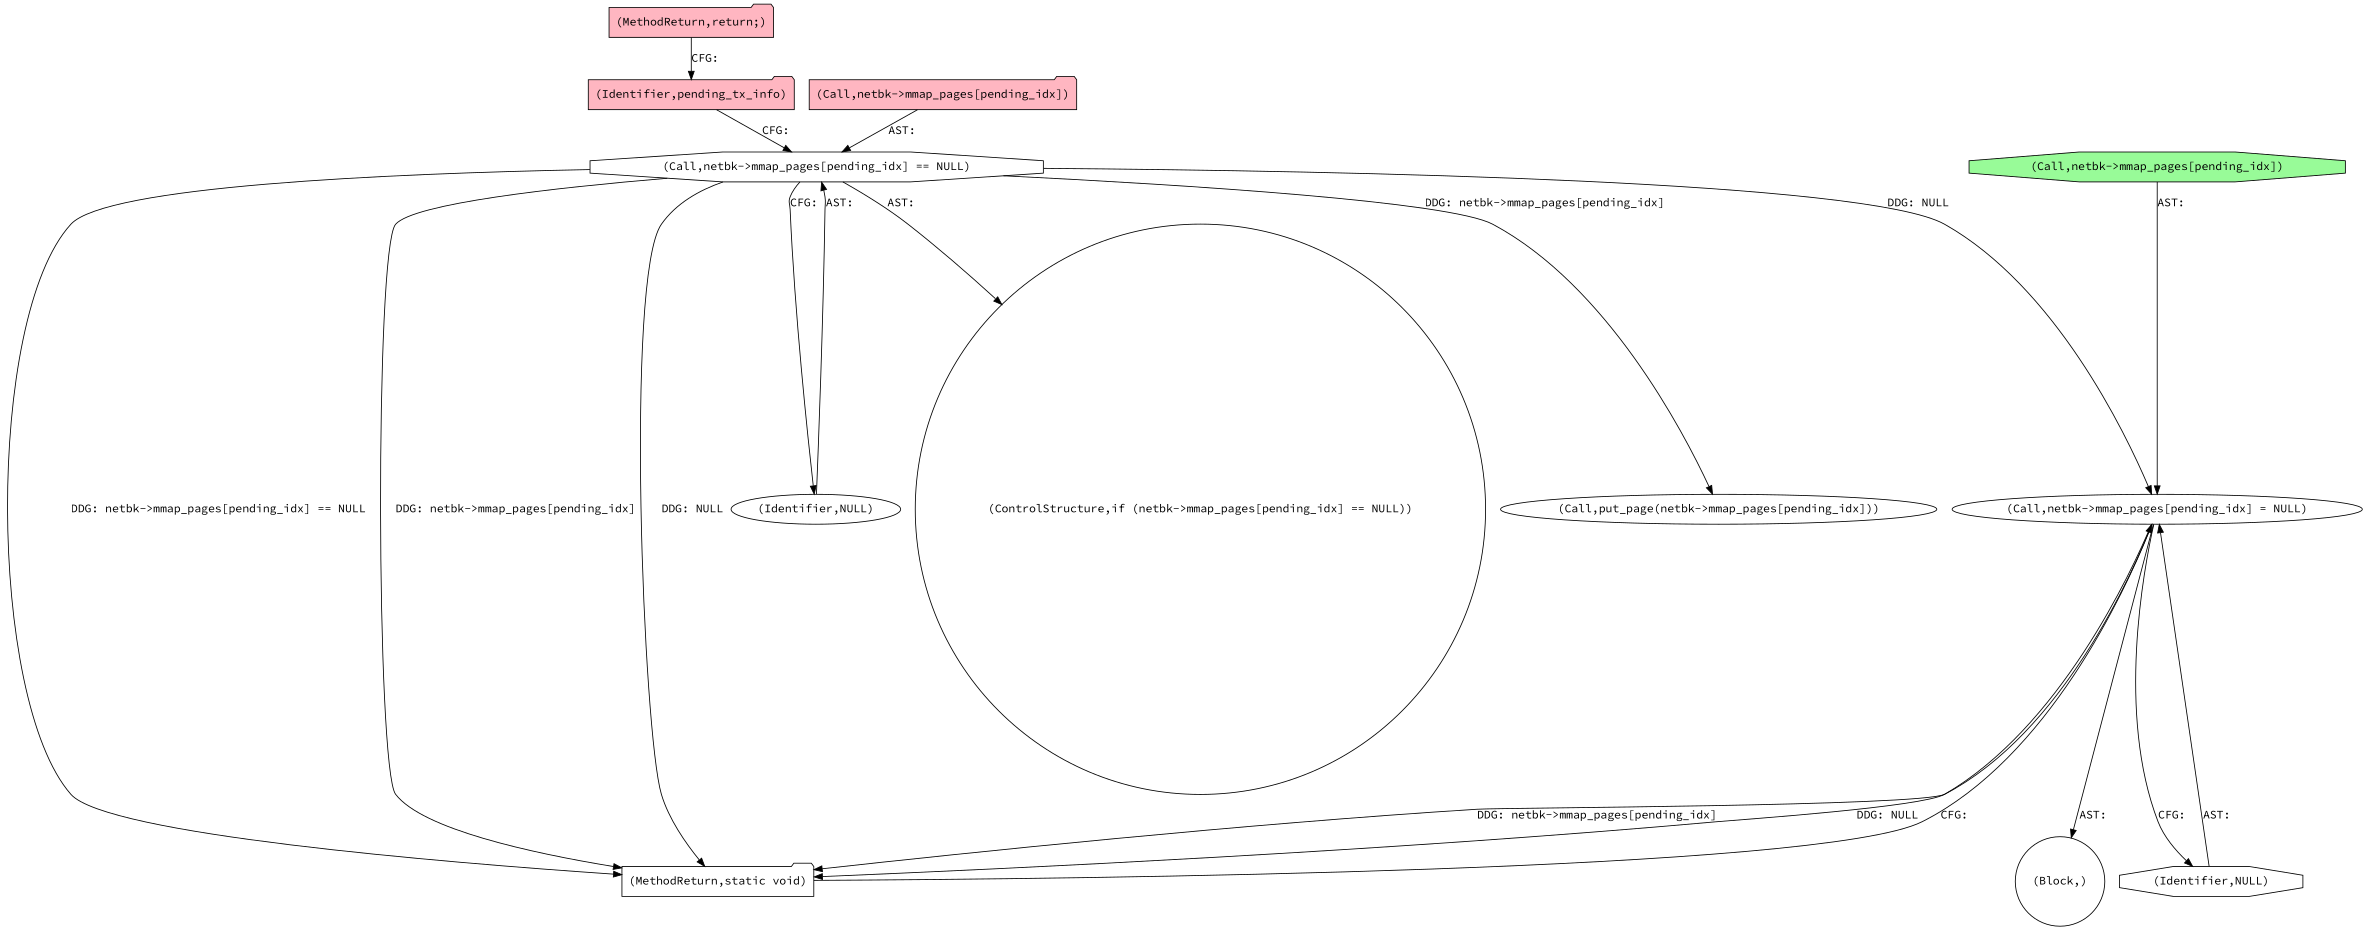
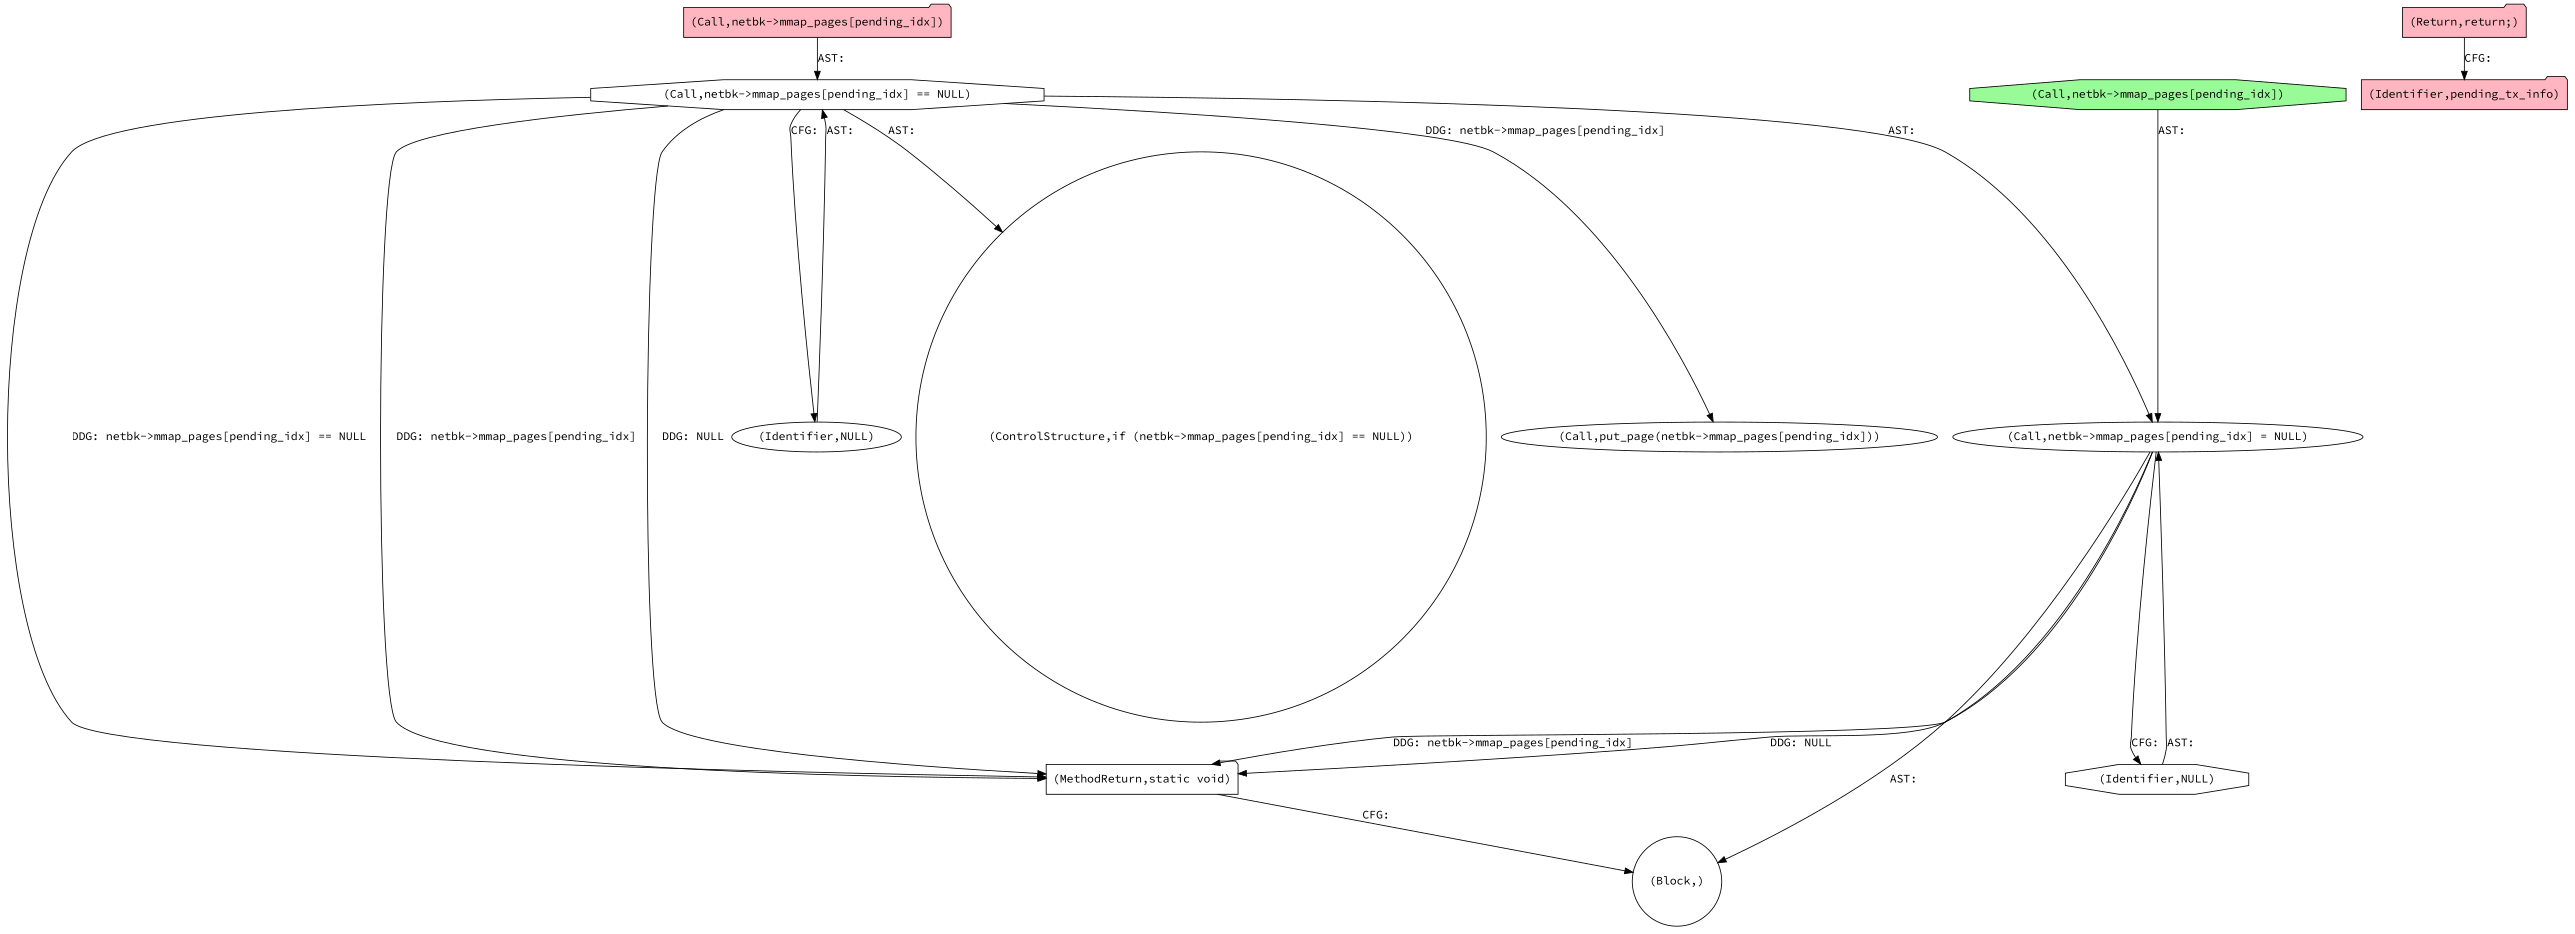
(691, 22) -> (2464, 22)
(750, 129) -> none
(1918, 203) -> (1905, 131)
(1557, 863) -> (1421, 833)
